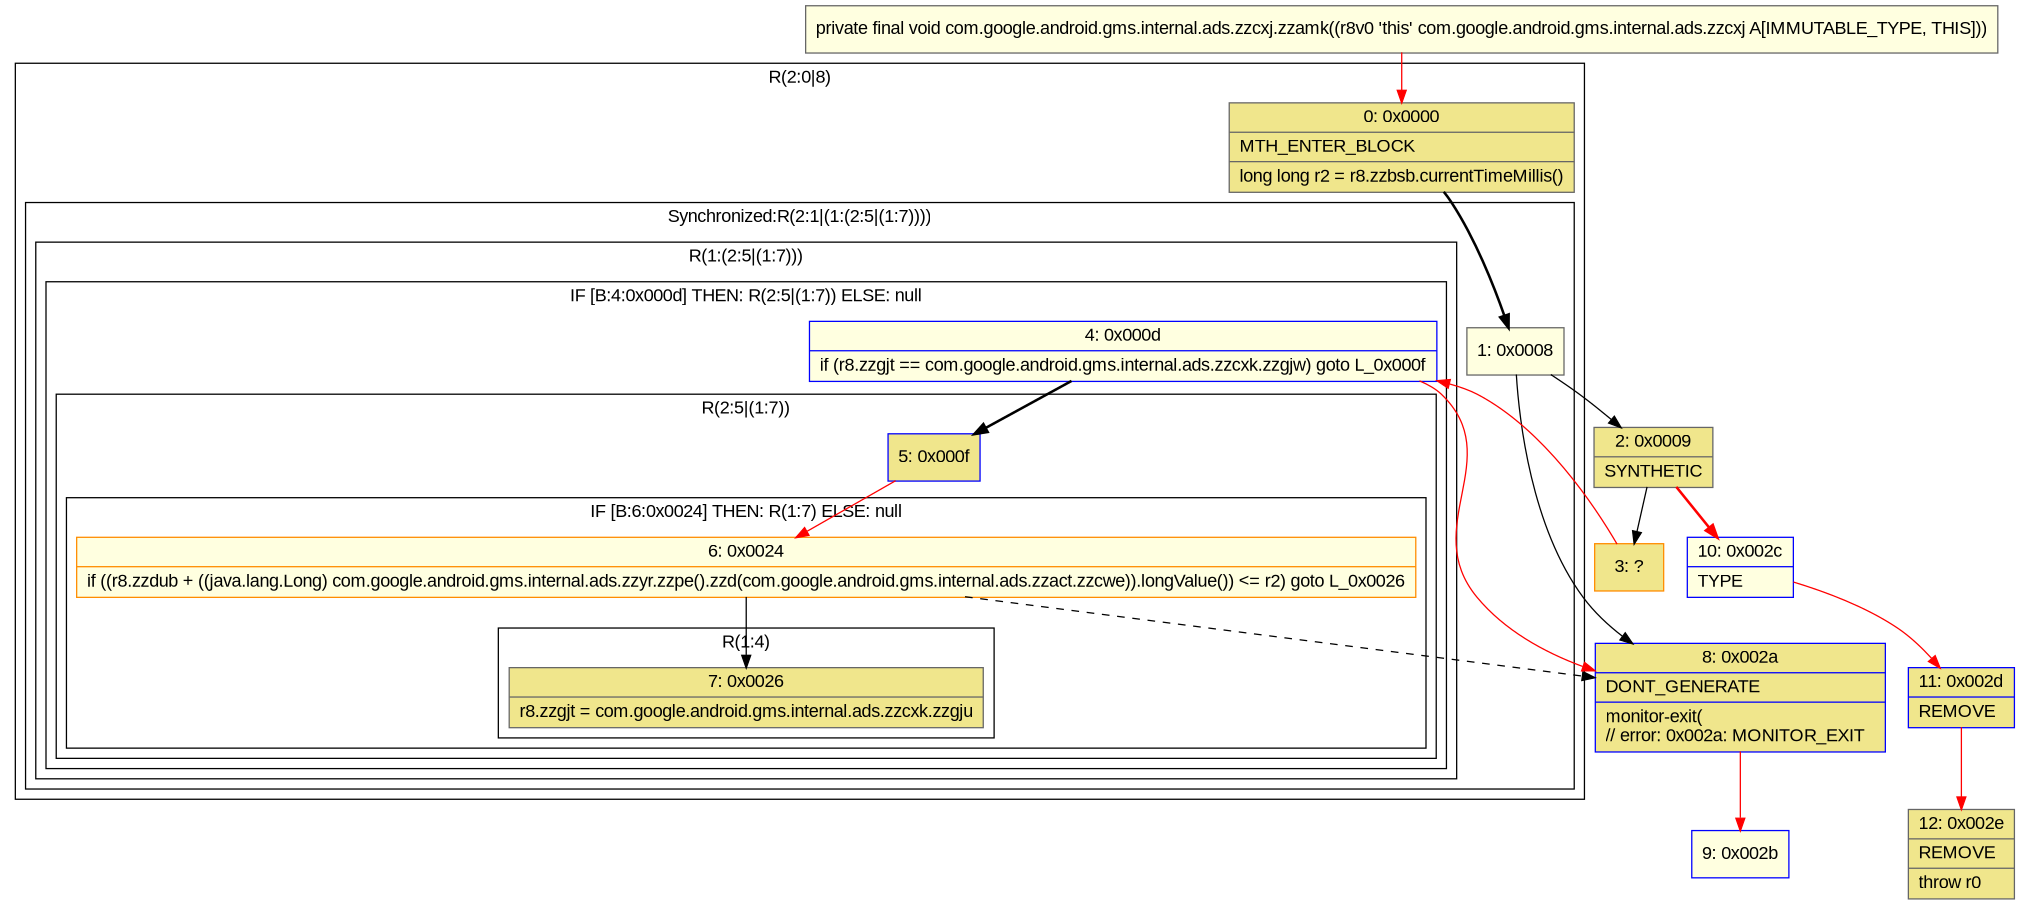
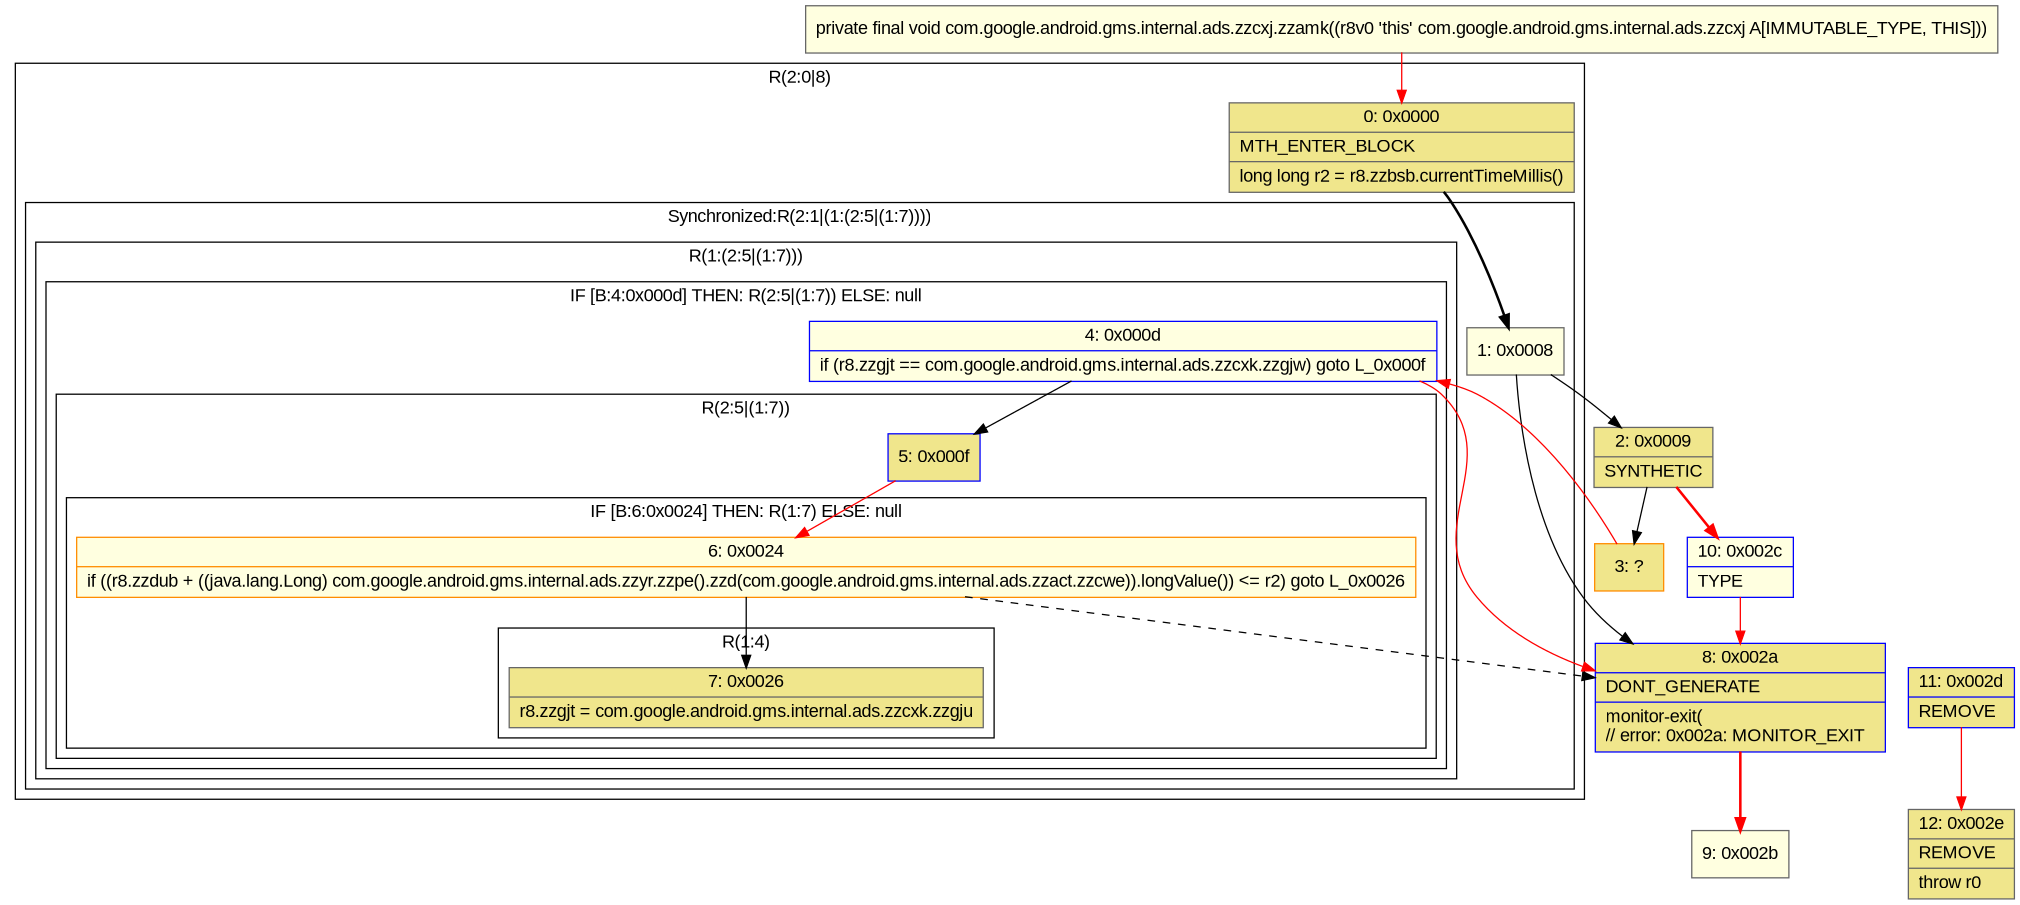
(1029, 404) -> (1029, 404)
(1868, 611) -> (1740, 614)
(1740, 785) -> (1740, 785)
(1740, 854) -> (1740, 854)
